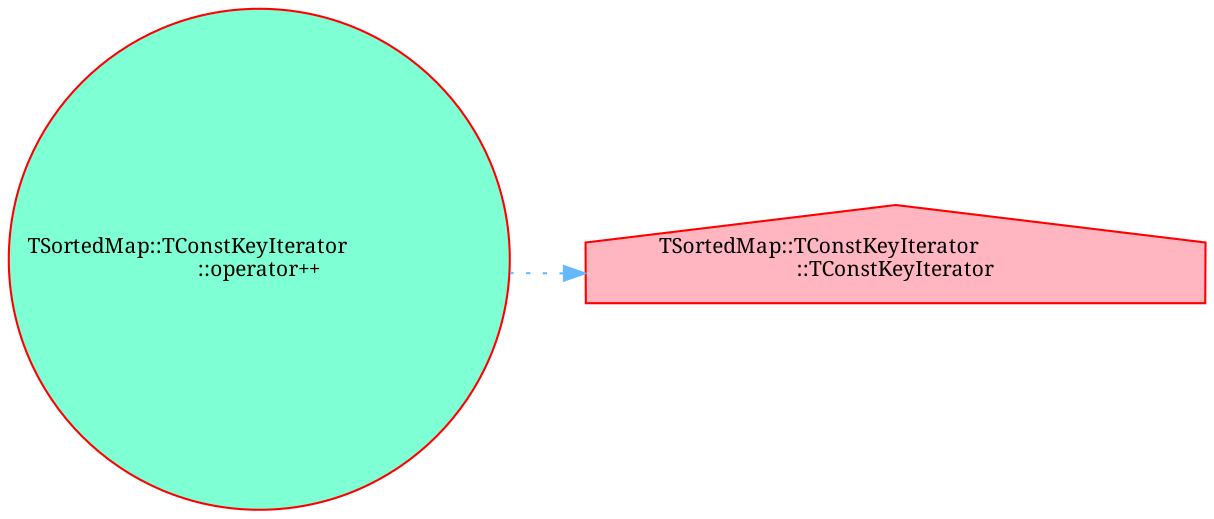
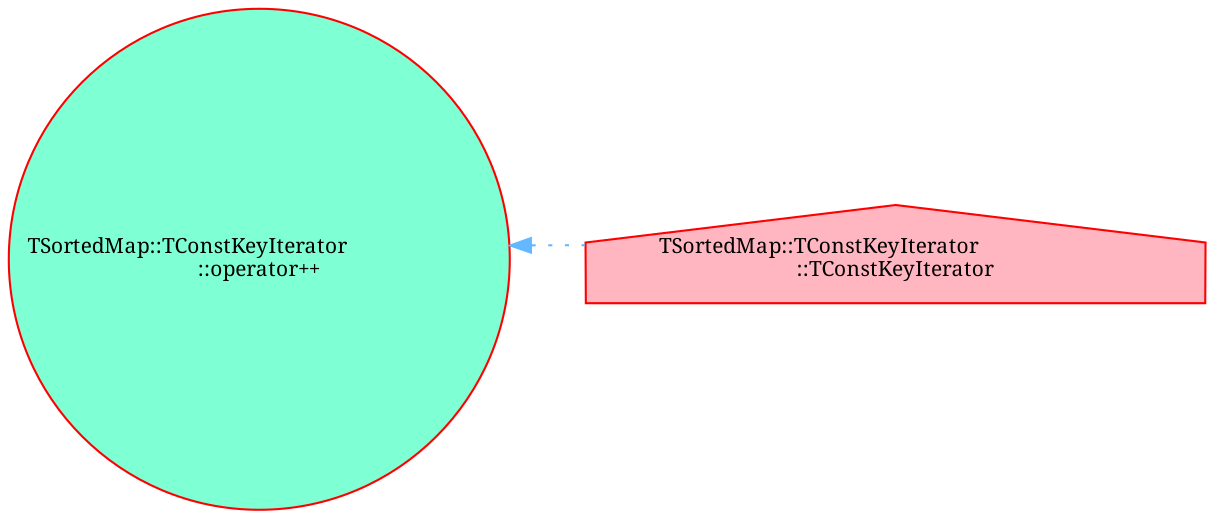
(537, 273) -> (558, 245)
